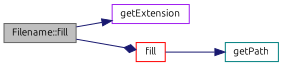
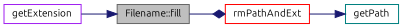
(89, 25) -> (94, 14)
(151, 52) -> (267, 14)
